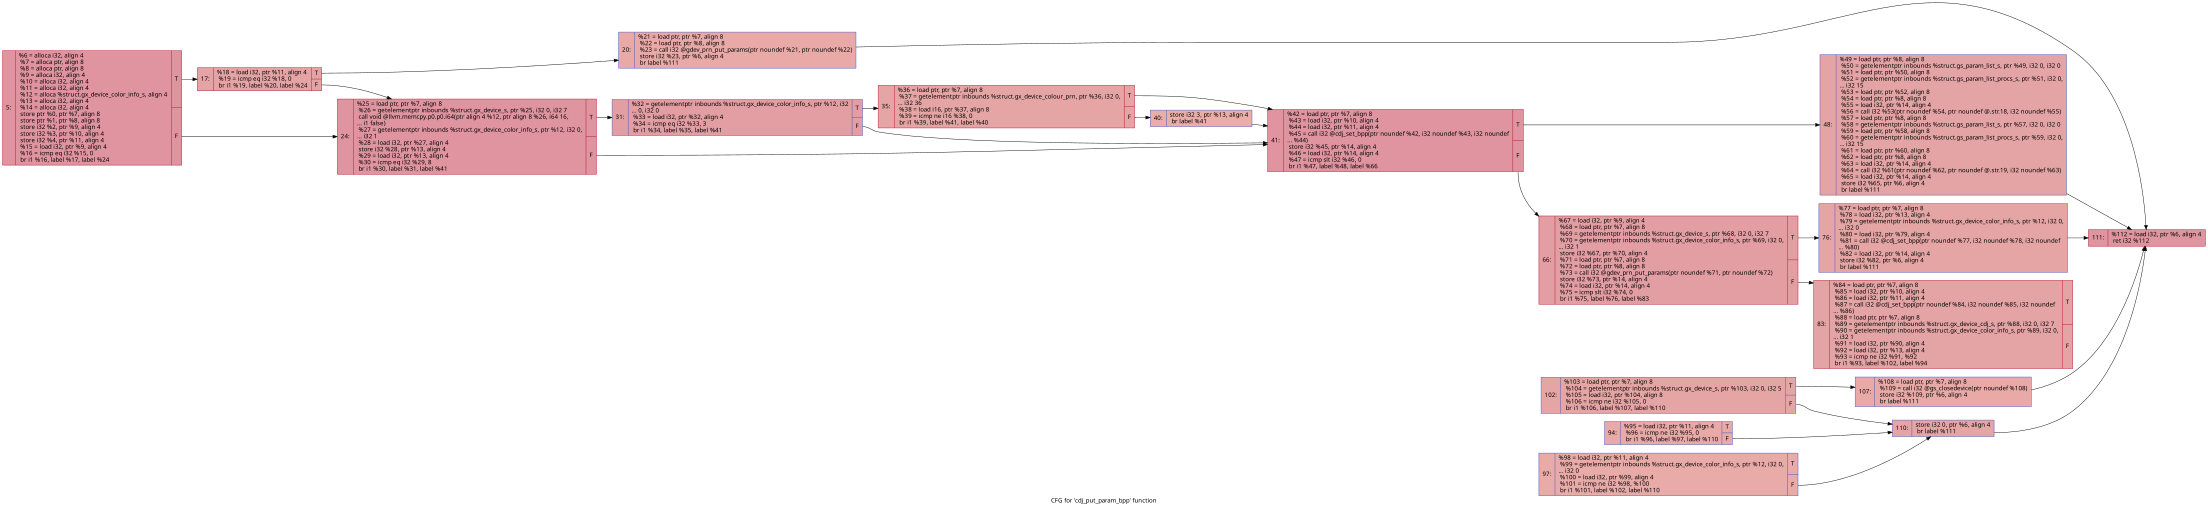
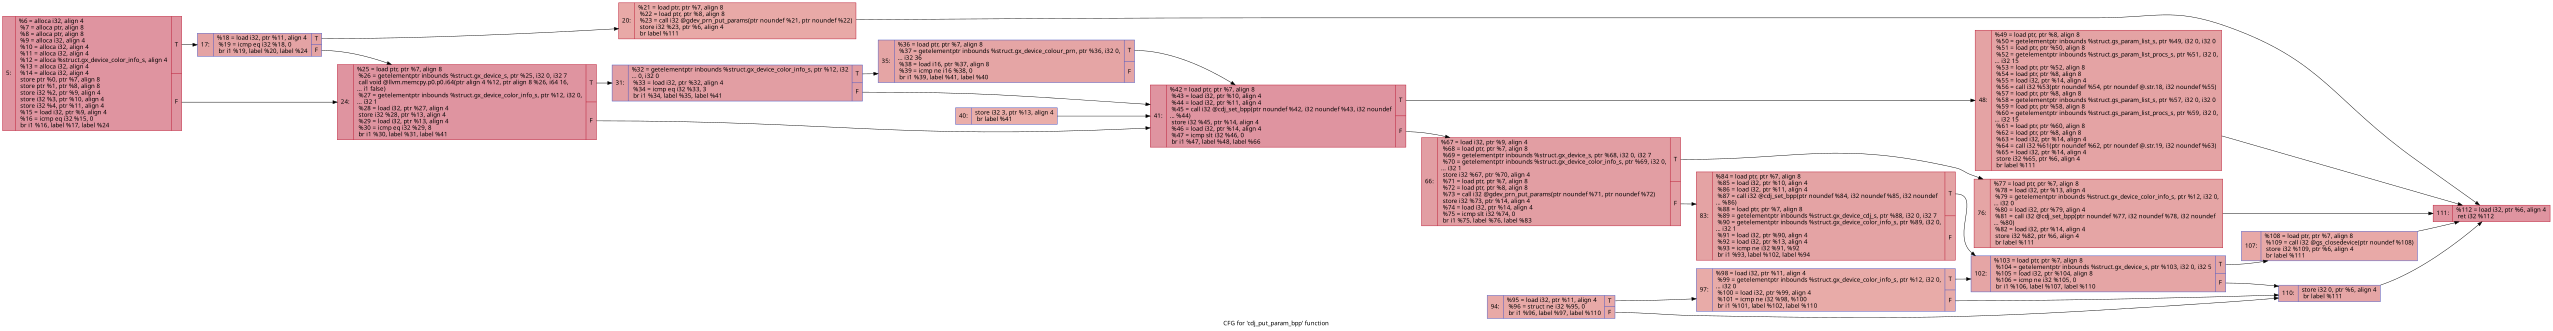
(737, 50) -> (737, 21)
(260, 79) -> (260, 45)
(1006, 107) -> (1006, 61)
(1140, 118) -> none
(1943, 125) -> (2098, 100)
none -> (1965, 221)
(1943, 238) -> (2098, 213)
none -> (1961, 279)
none -> (1654, 300)
(1662, 433) -> (1546, 307)
